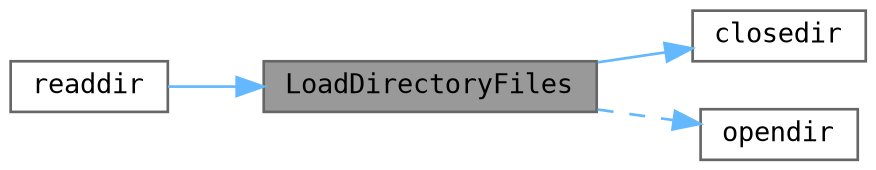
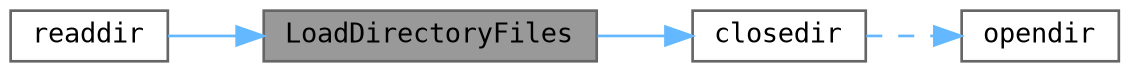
(635, 115) -> (900, 36)
